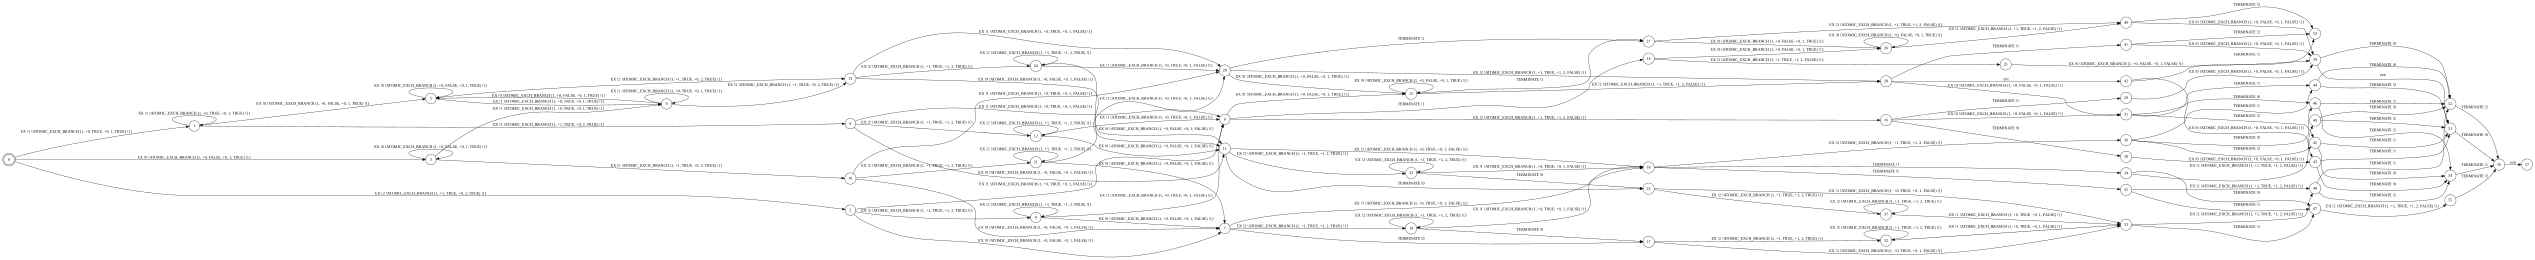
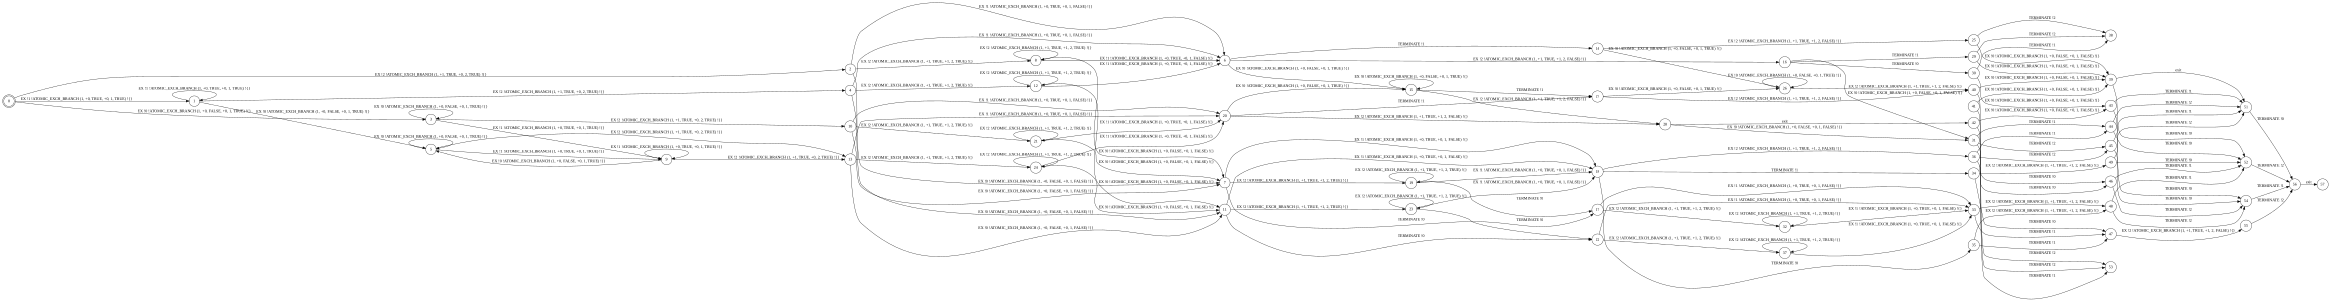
none -> (2111, 36)
(2002, 52) -> none
